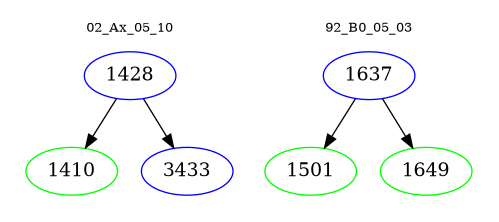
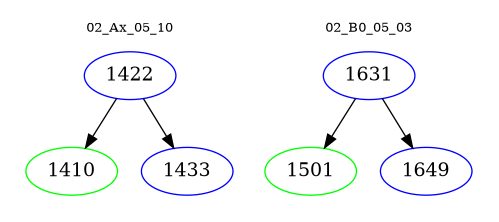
(369, 29) -> (369, 29)
(130, 76) -> (130, 76)
(369, 76) -> (369, 76)
(187, 171) -> (187, 171)
(426, 171) -> (426, 171)
